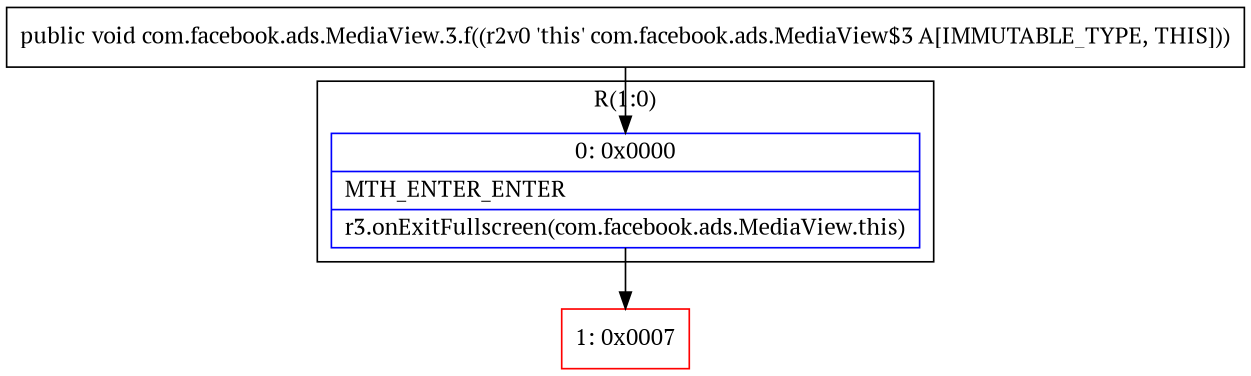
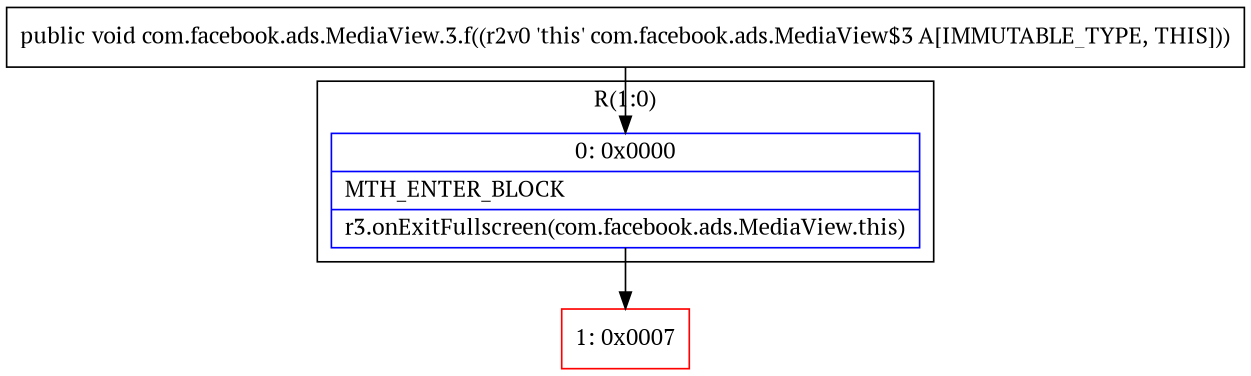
(456, 190) -> (455, 190)
